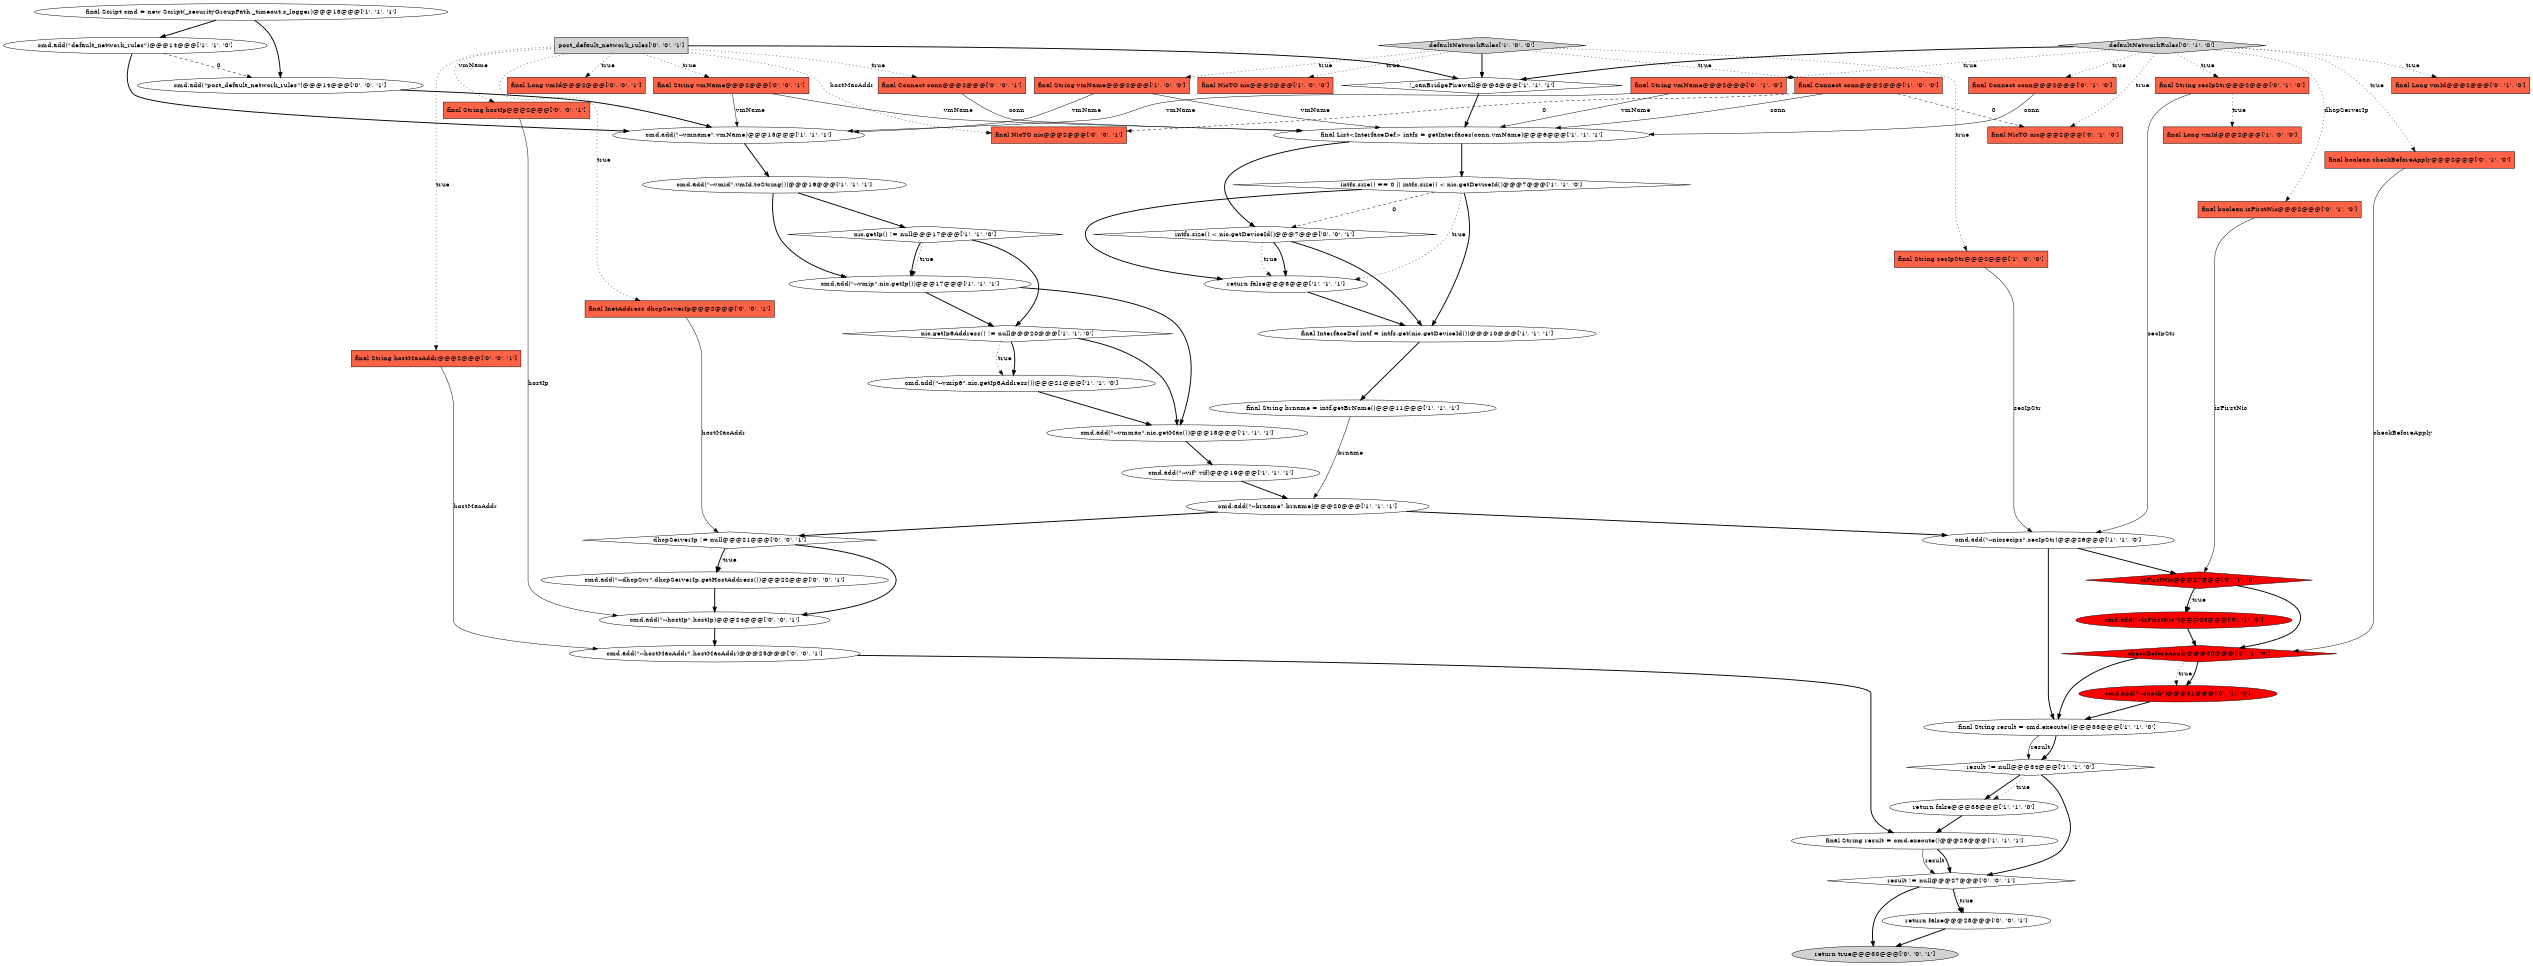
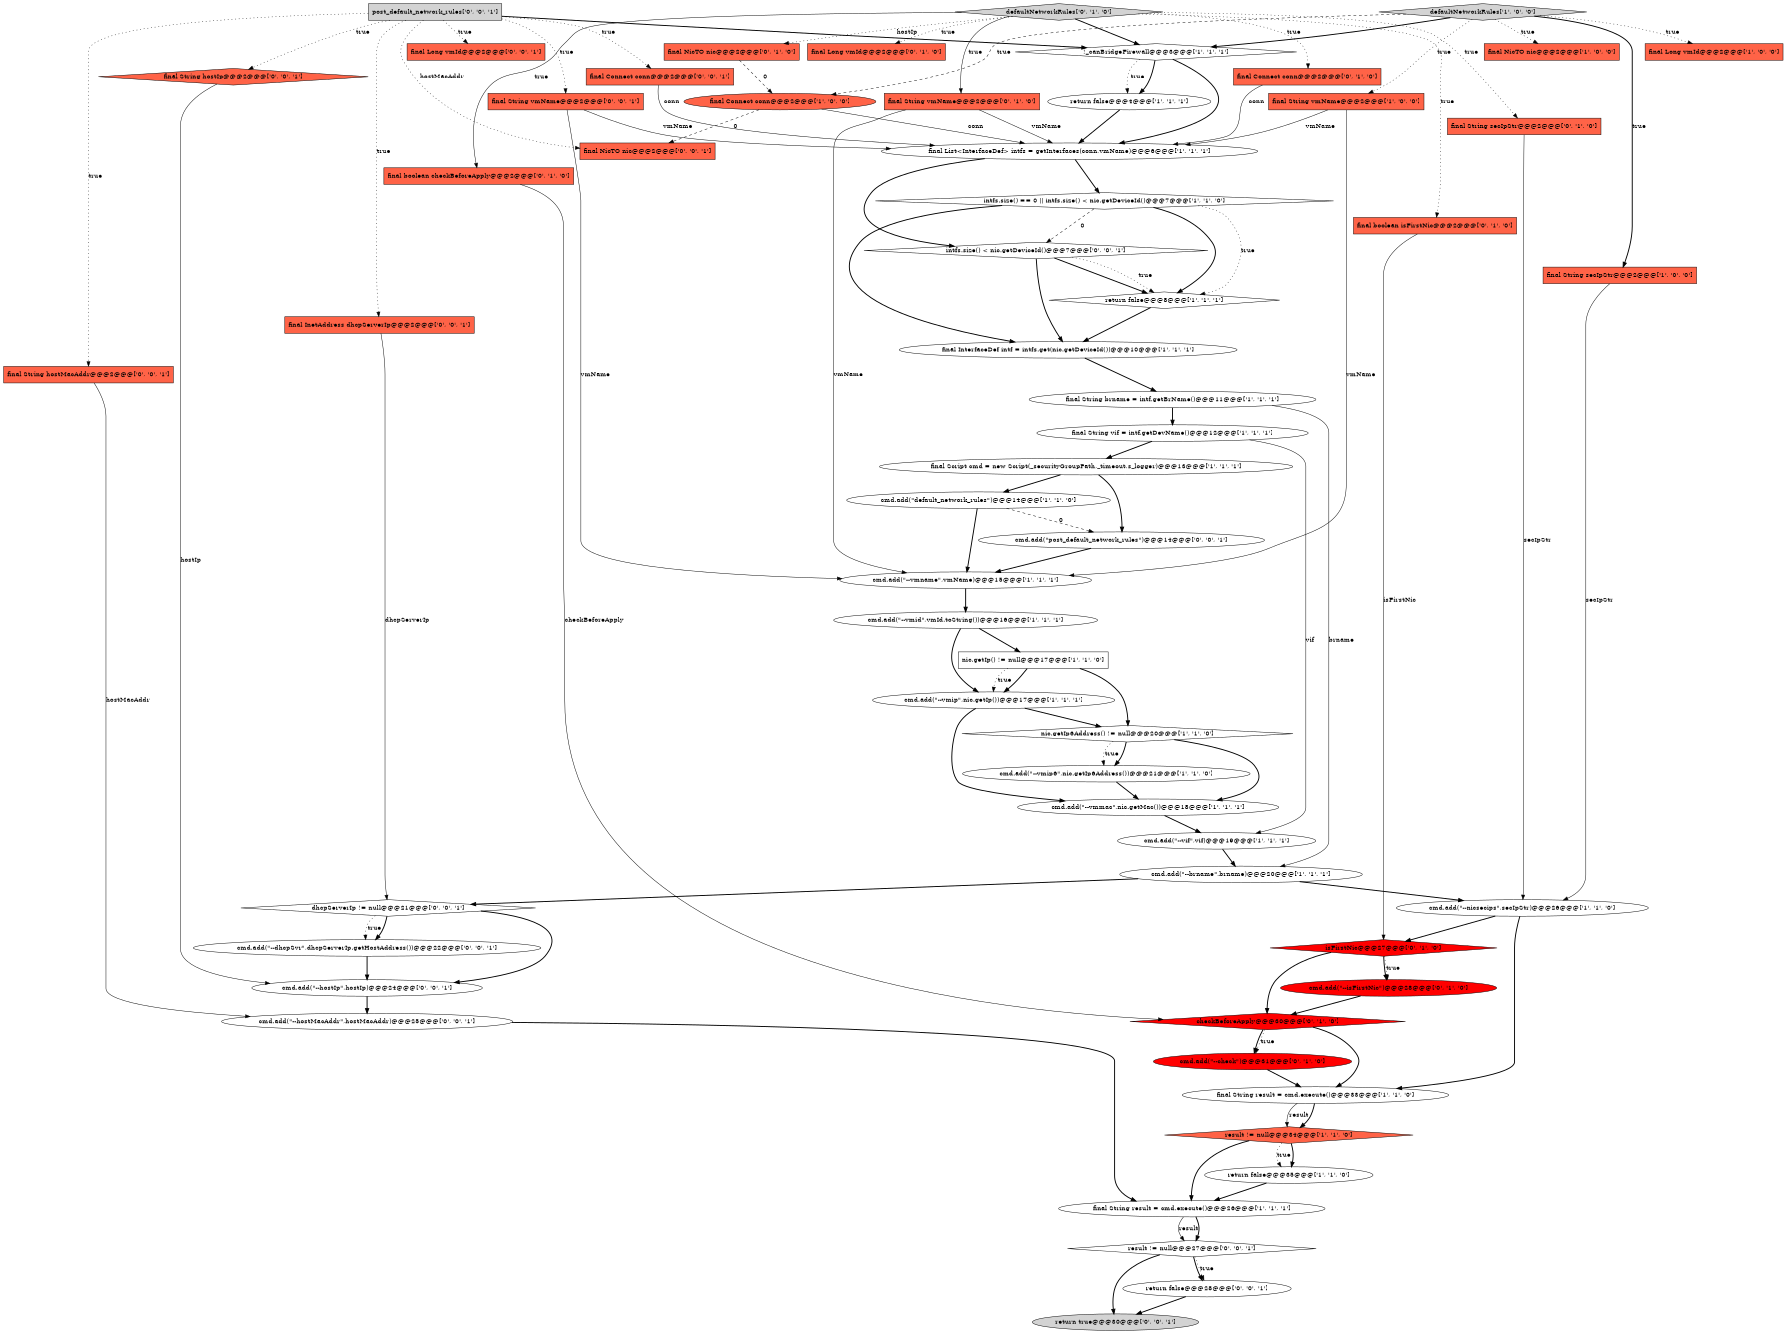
(1638, 62) -> (1114, 27)
(1838, 63) -> (1632, 103)
(1952, 63) -> (972, 38)
(473, 66) -> (363, 32)
(2340, 69) -> (675, 19)
(1869, 86) -> (780, 102)
(2143, 86) -> (907, 32)
none -> (1129, 102)
(2232, 108) -> (1615, 24)
(517, 110) -> (233, 77)
(1959, 110) -> (754, 75)
(2346, 110) -> (1448, 102)
(925, 234) -> (1033, 660)
(1286, 284) -> (1164, 300)
(724, 433) -> (407, 620)
none -> (1173, 433)
(2030, 767) -> (1289, 1135)
(2065, 845) -> (1210, 1158)
